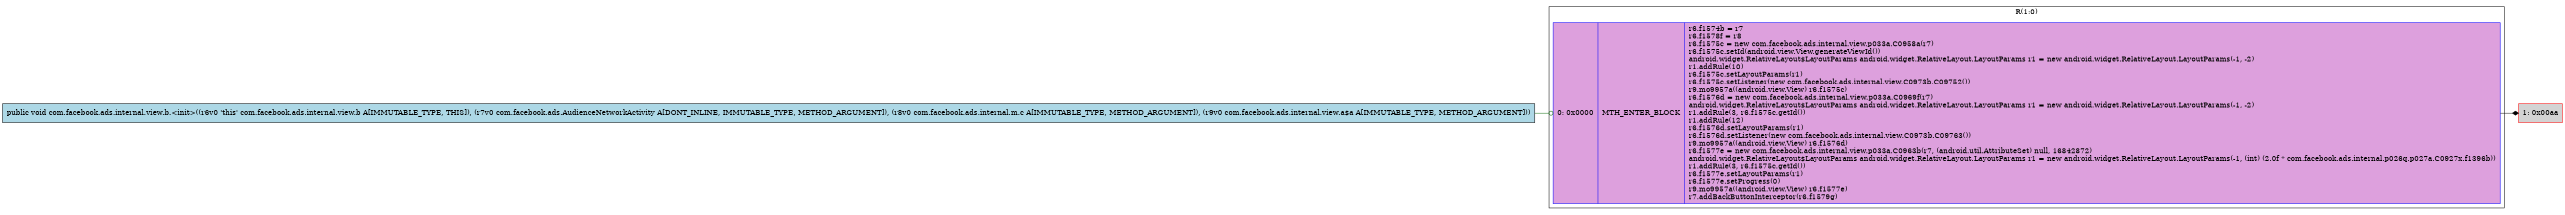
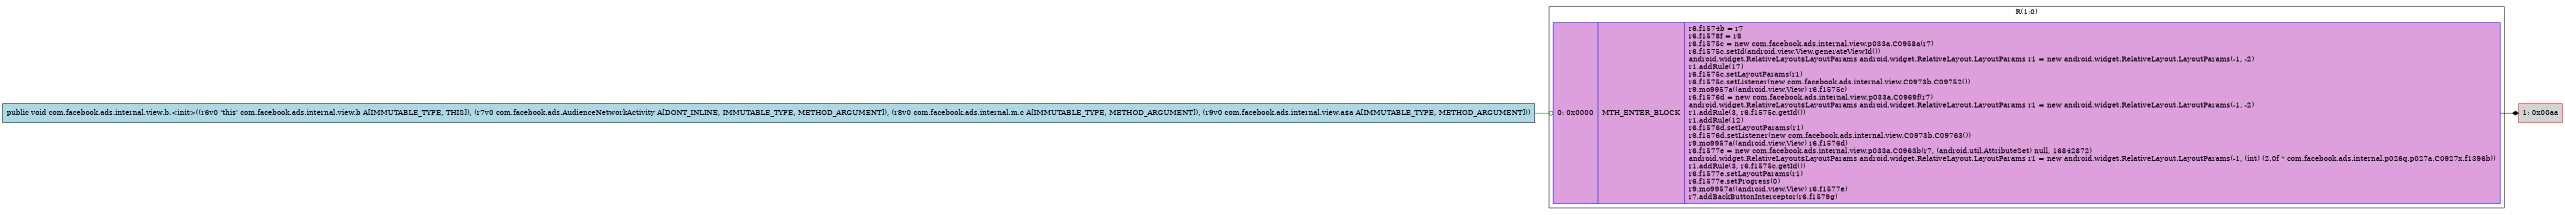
(1716, 67) -> (1716, 67)
